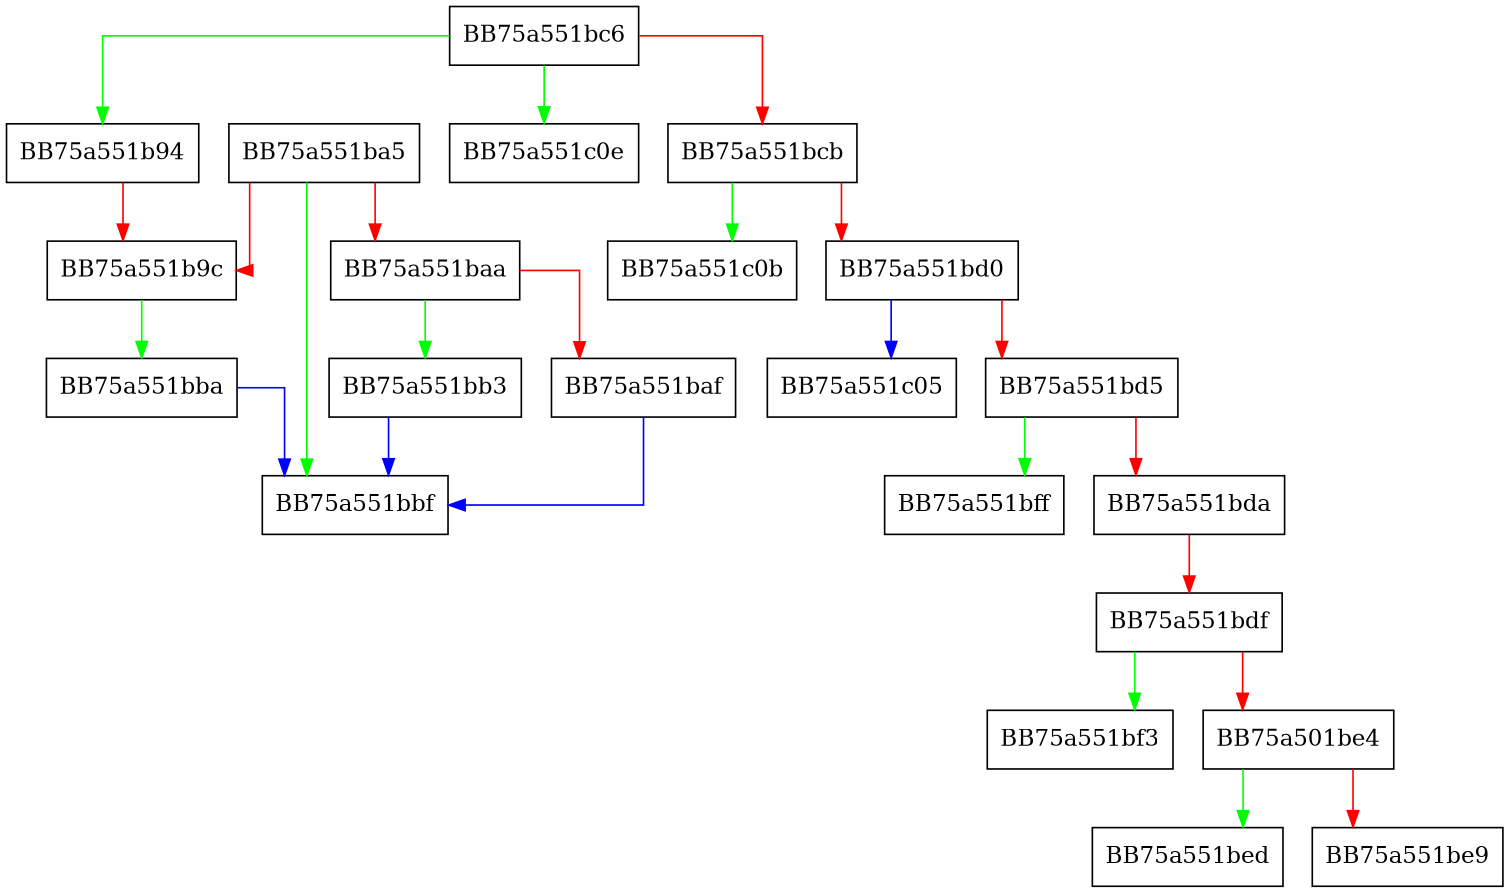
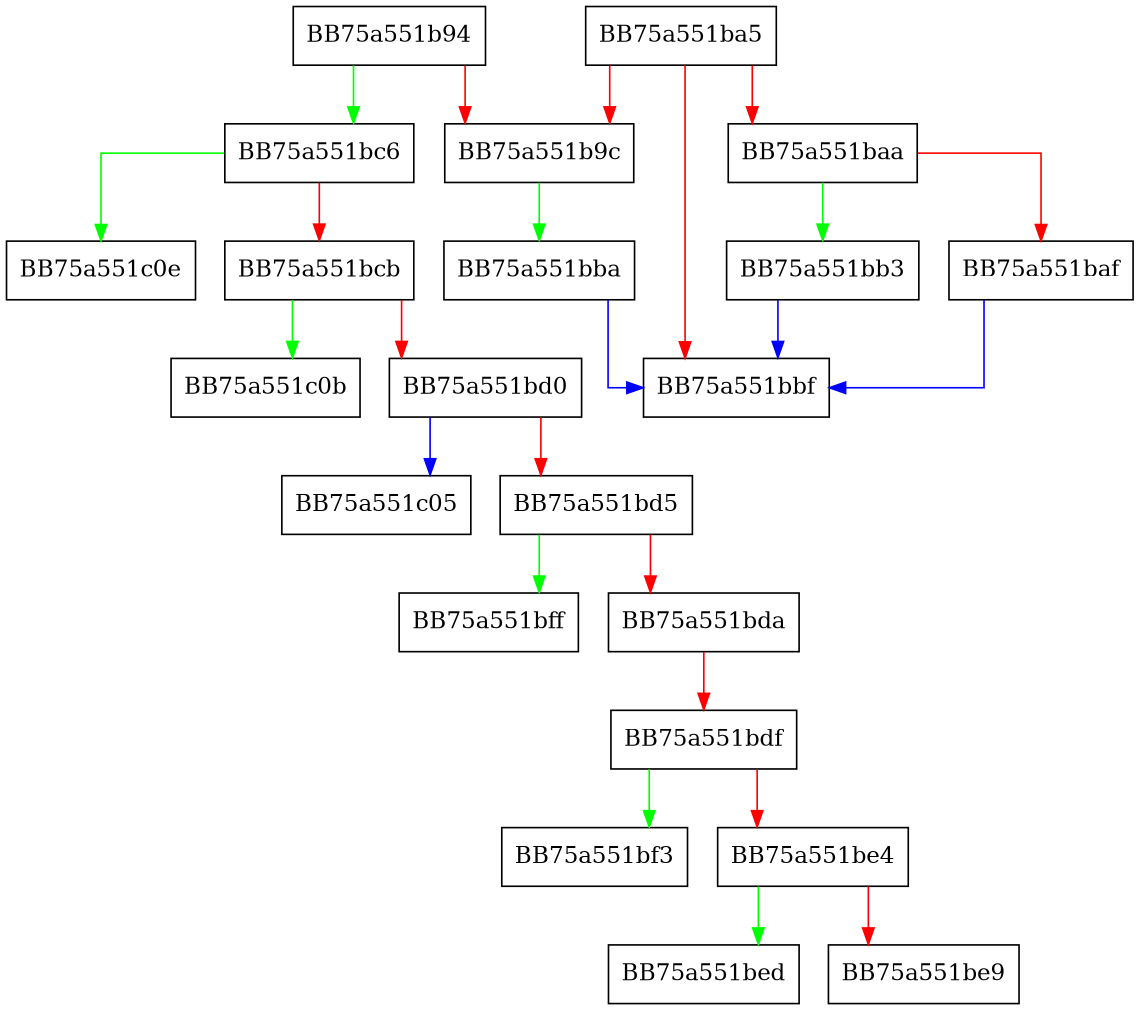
(240, 36) -> (354, 86)
(307, 321) -> (685, 204)
(1298, 740) -> (813, 857)
